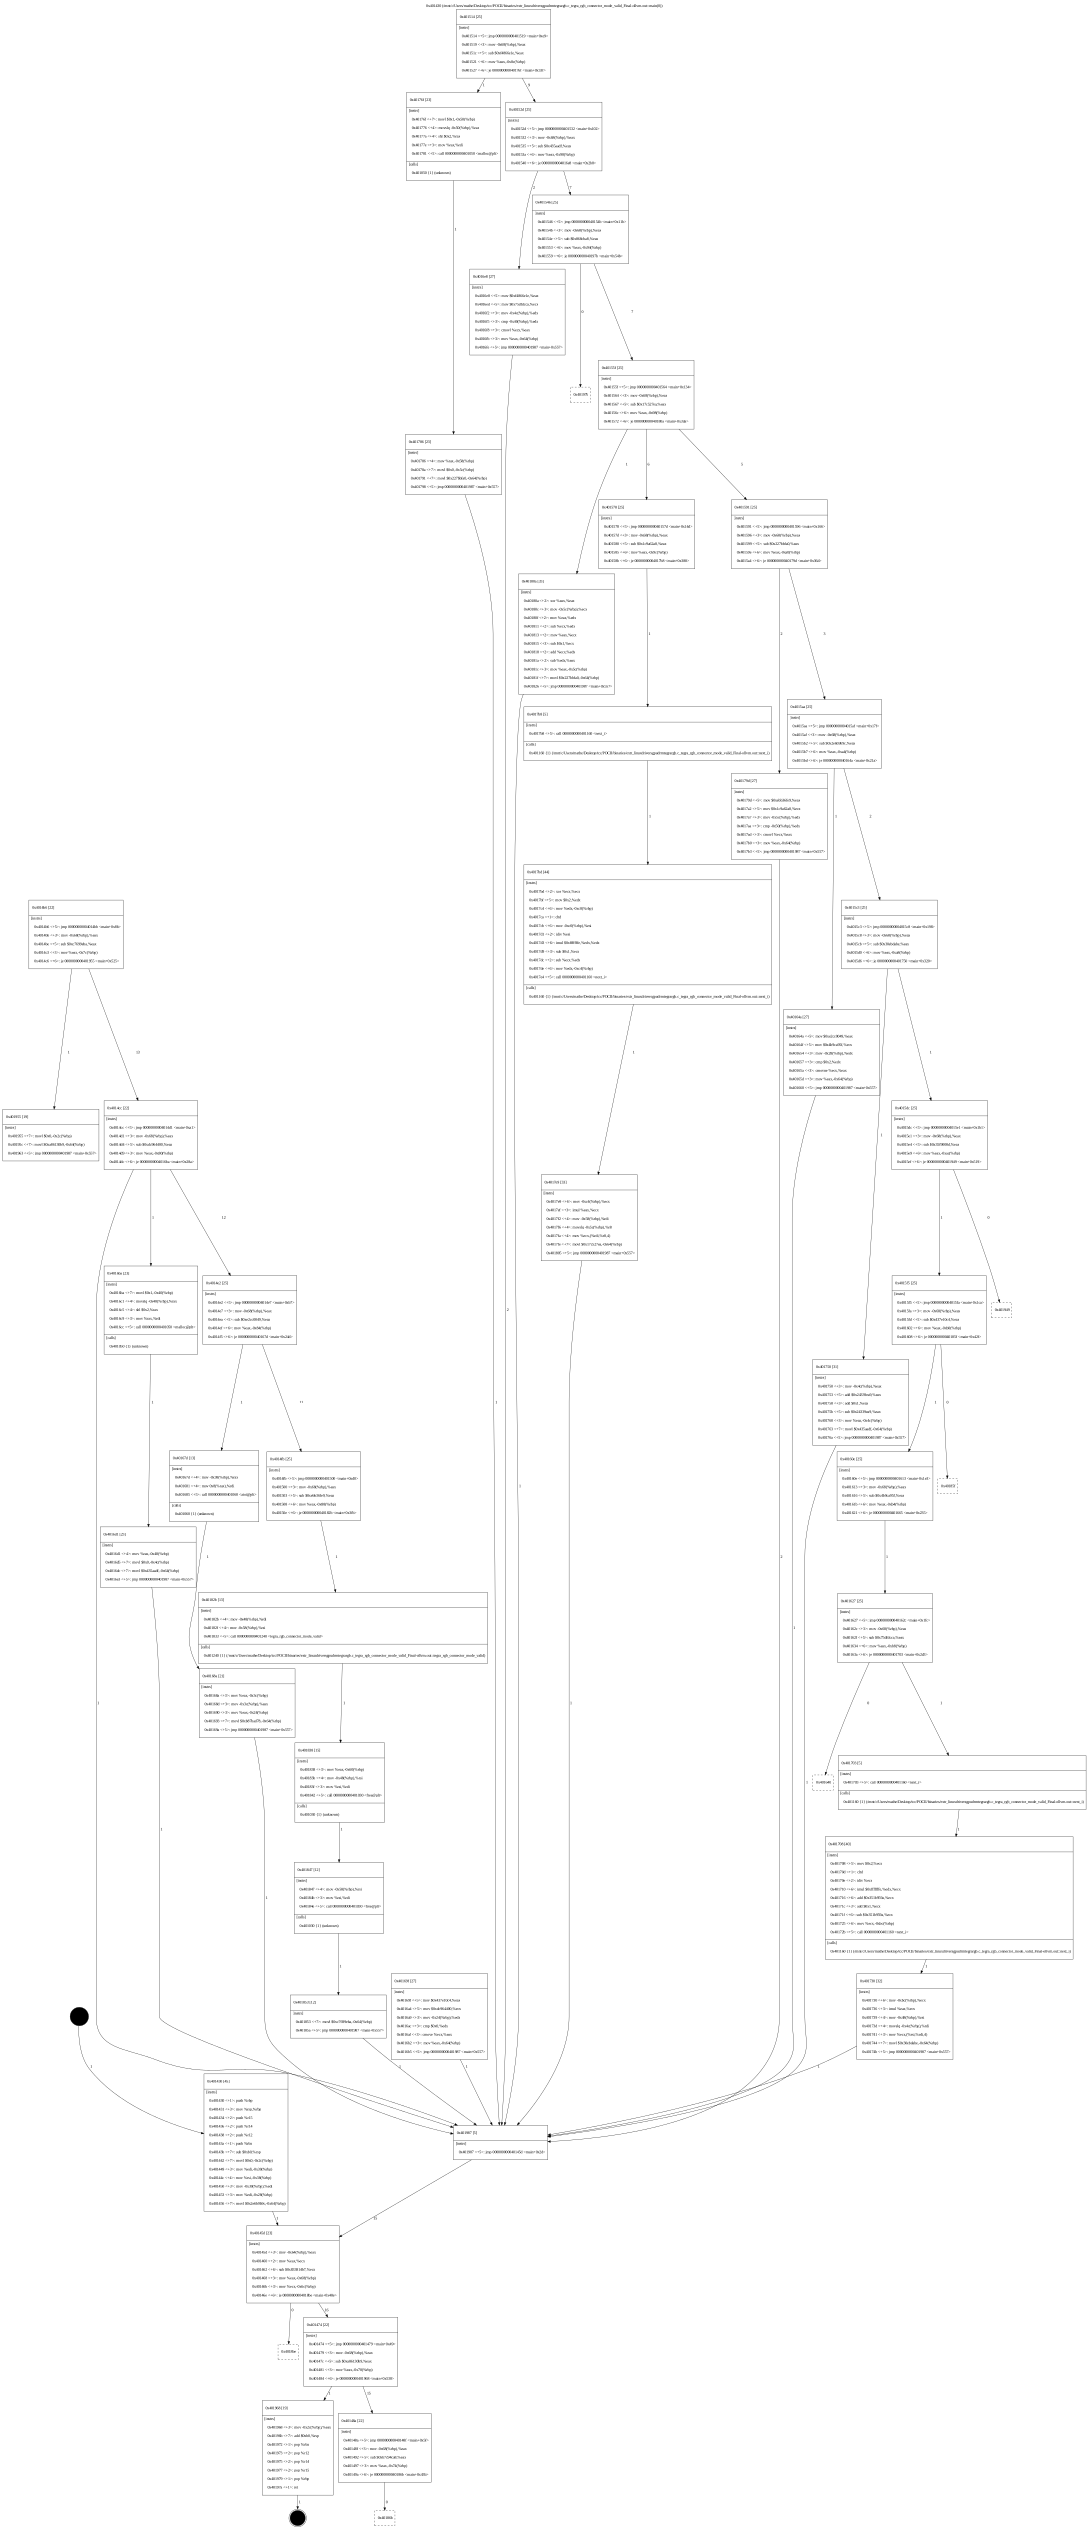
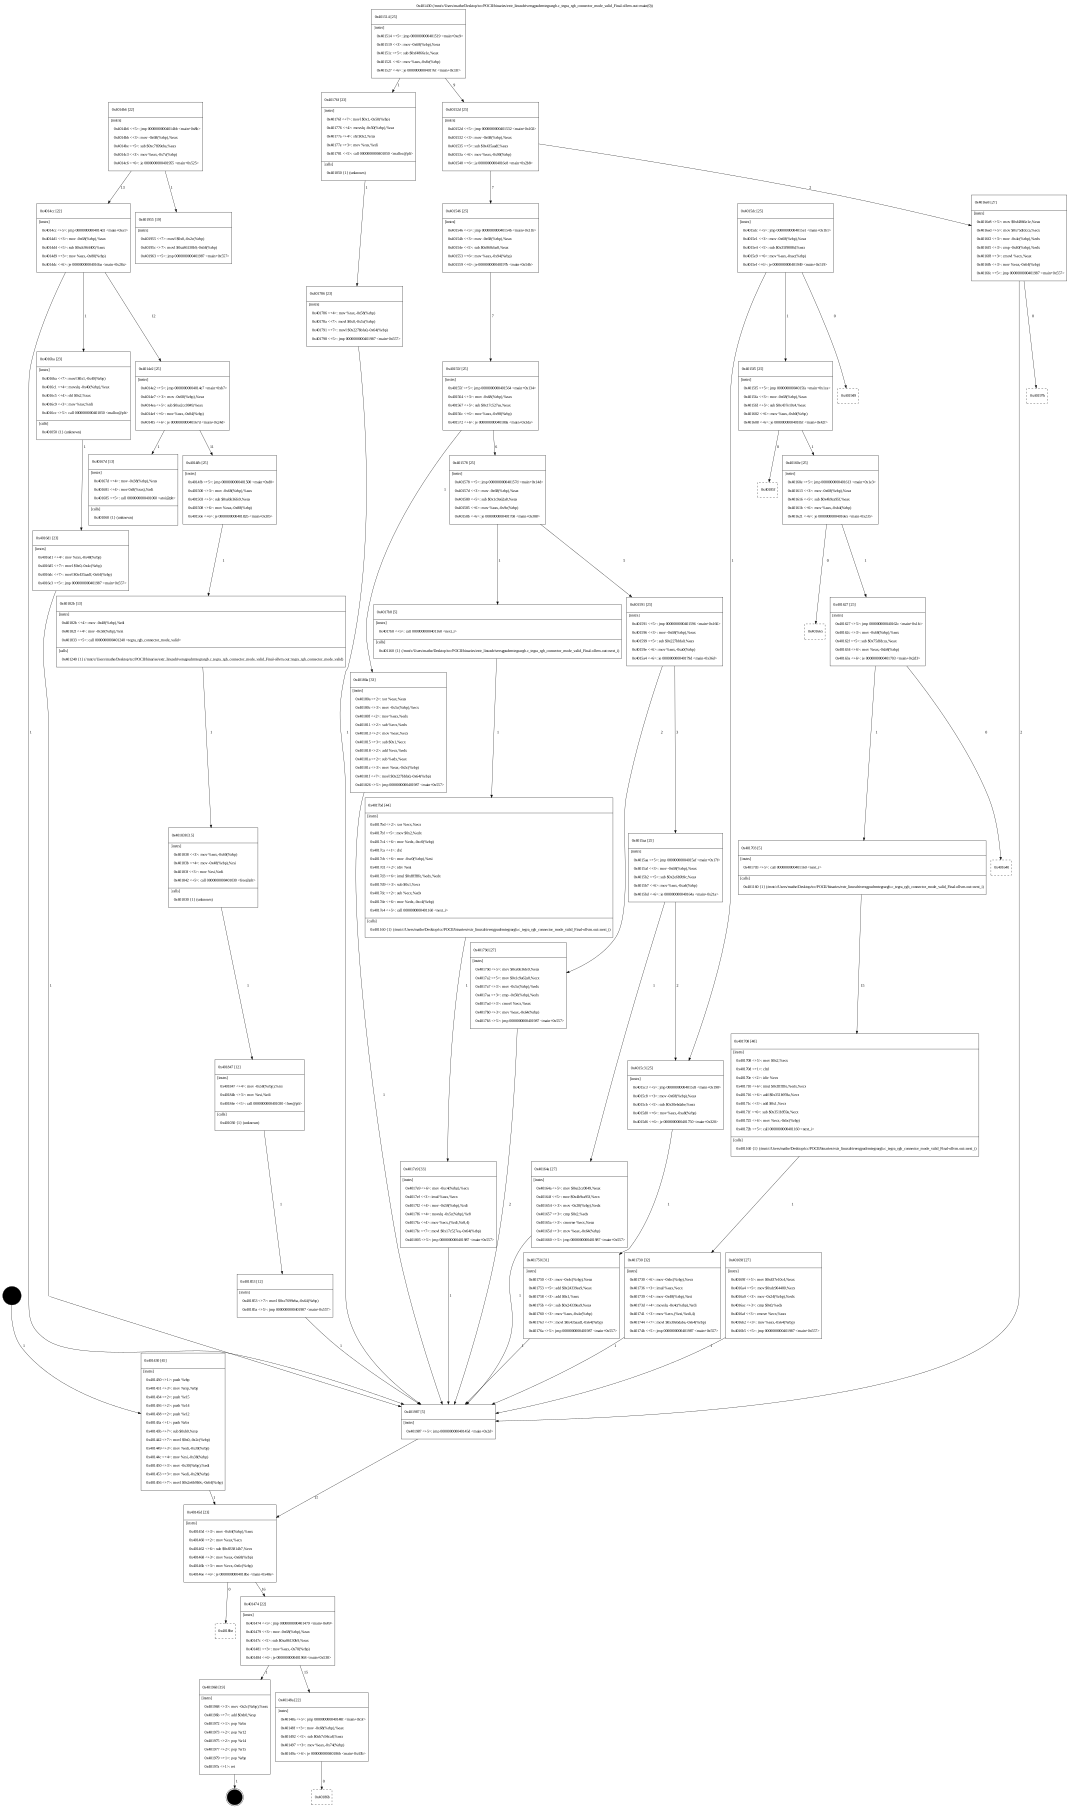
(580, 324) -> (1030, 333)
(712, 463) -> (585, 560)
none -> (815, 632)
(914, 1033) -> (731, 665)
(247, 1703) -> none
(958, 1830) -> (862, 986)
